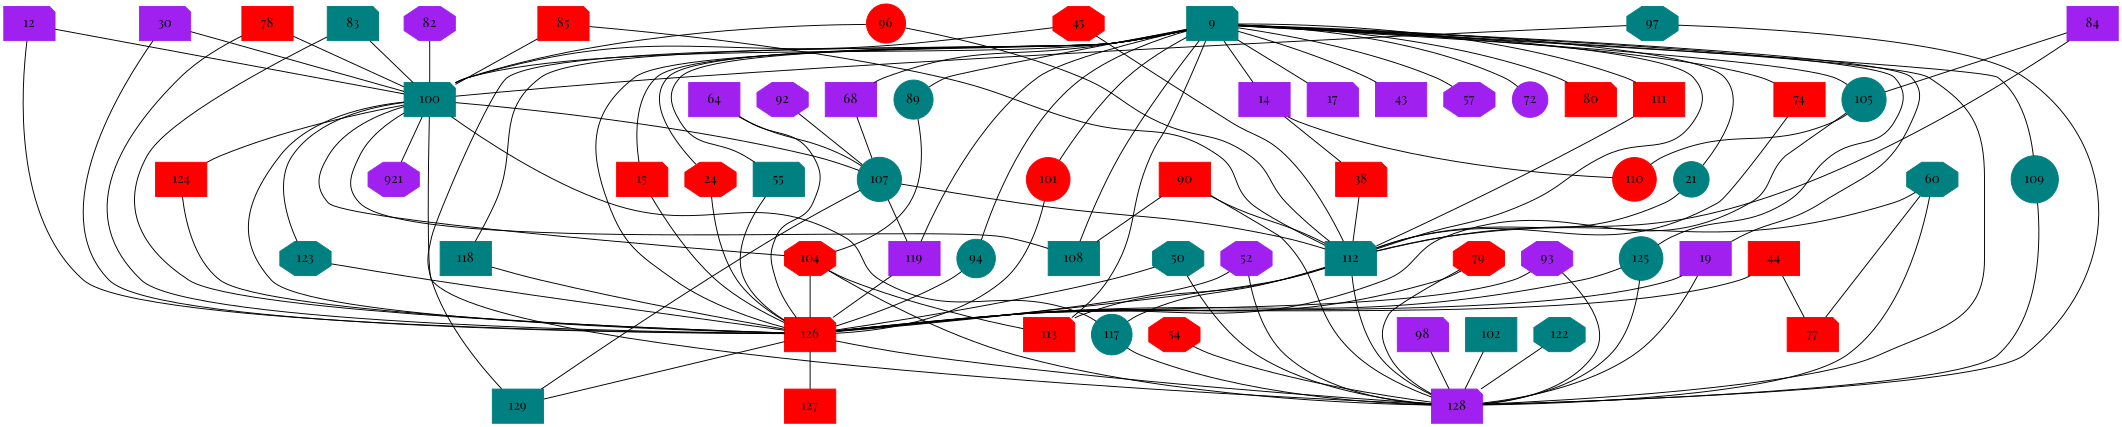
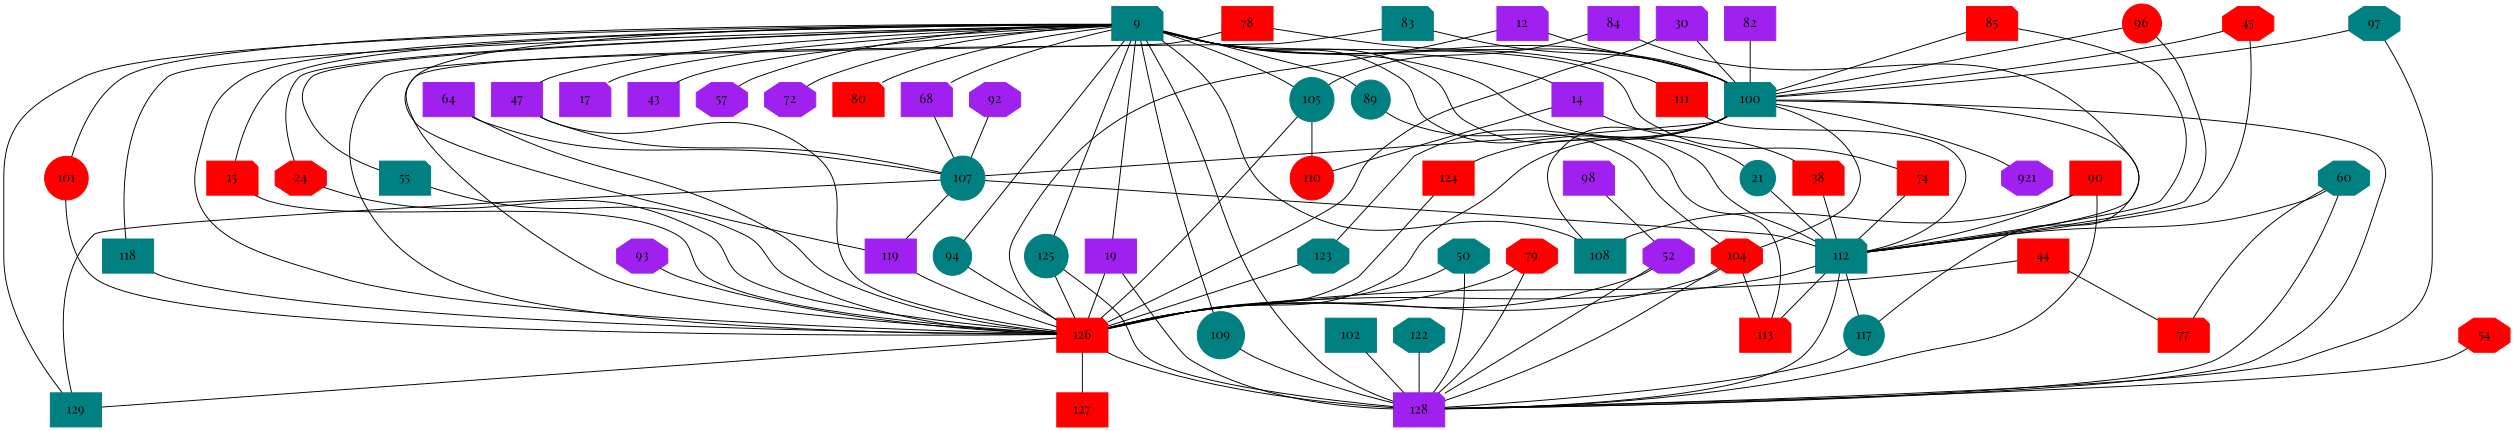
(430, 24) -> (1750, 24)
none -> (517, 100)
(851, 100) -> (927, 100)
(1530, 100) -> (790, 100)
(1584, 366) -> none
(1440, 370) -> (1630, 219)
